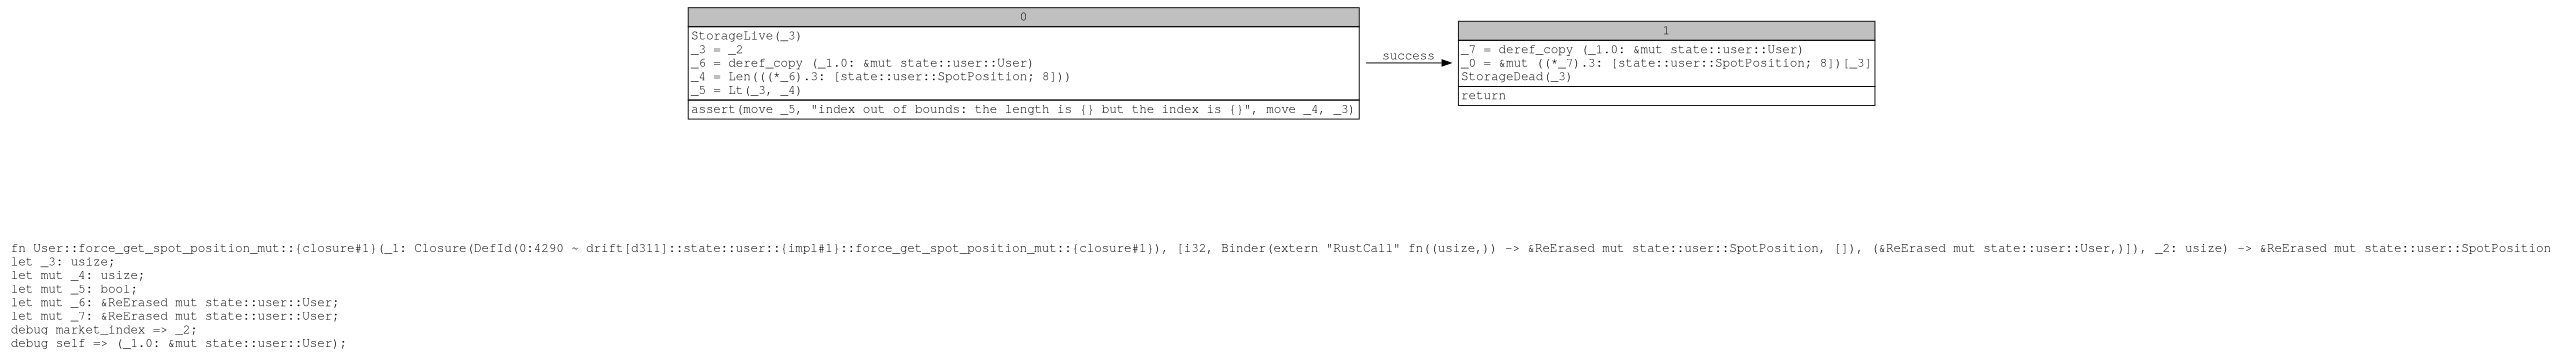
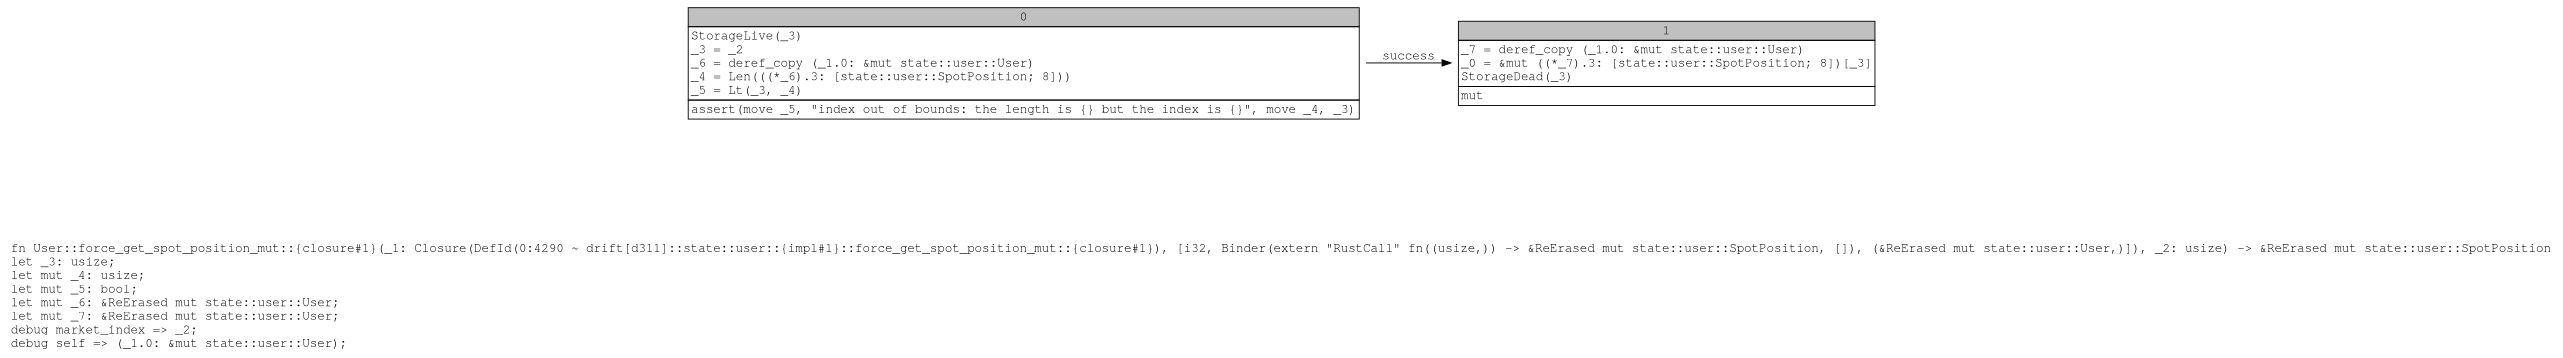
(1484, 96) -> (1472, 96)
